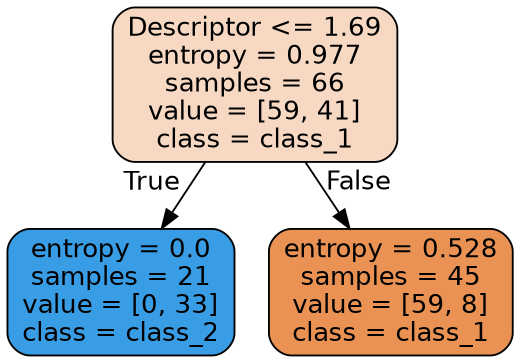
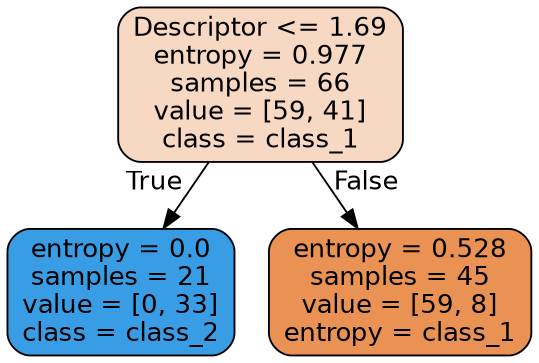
(391, 292) -> (400, 292)
